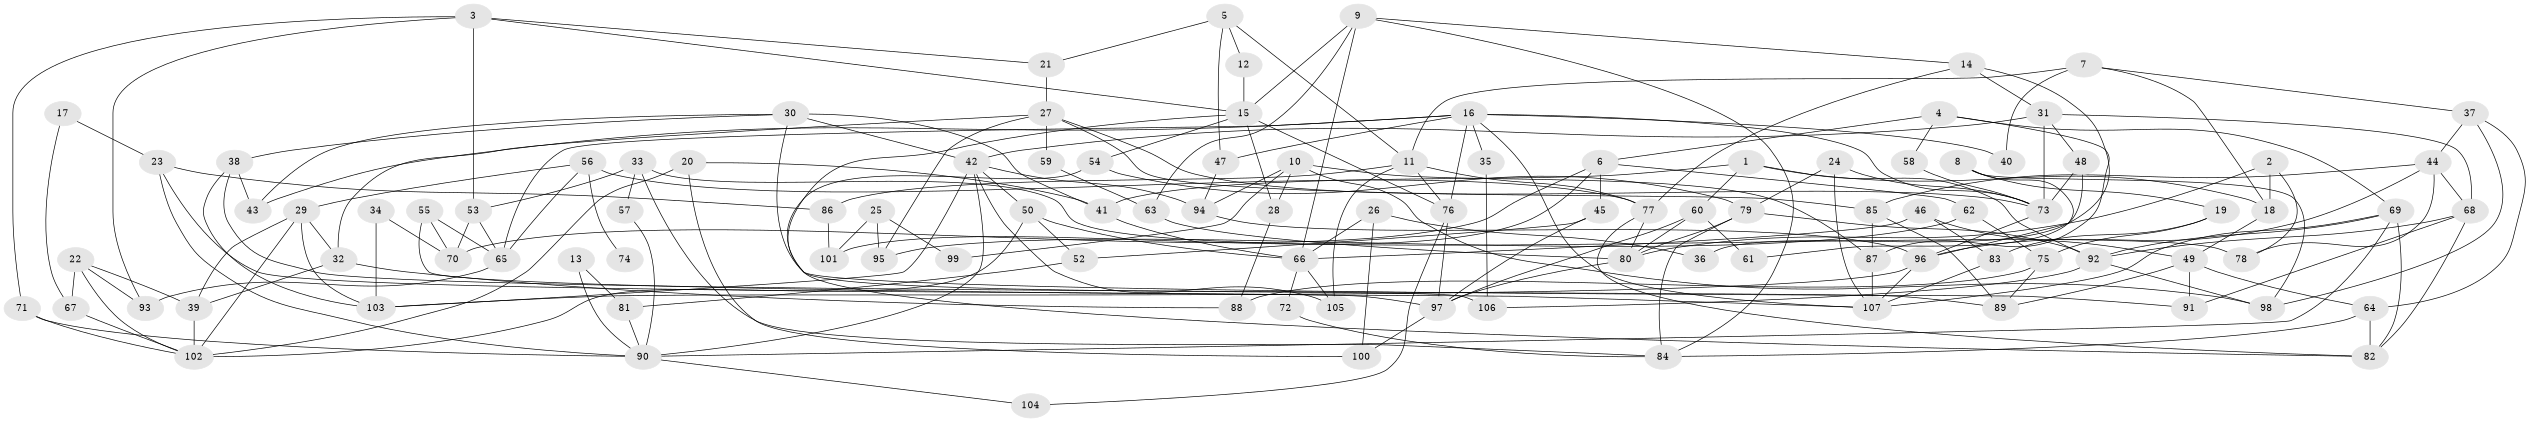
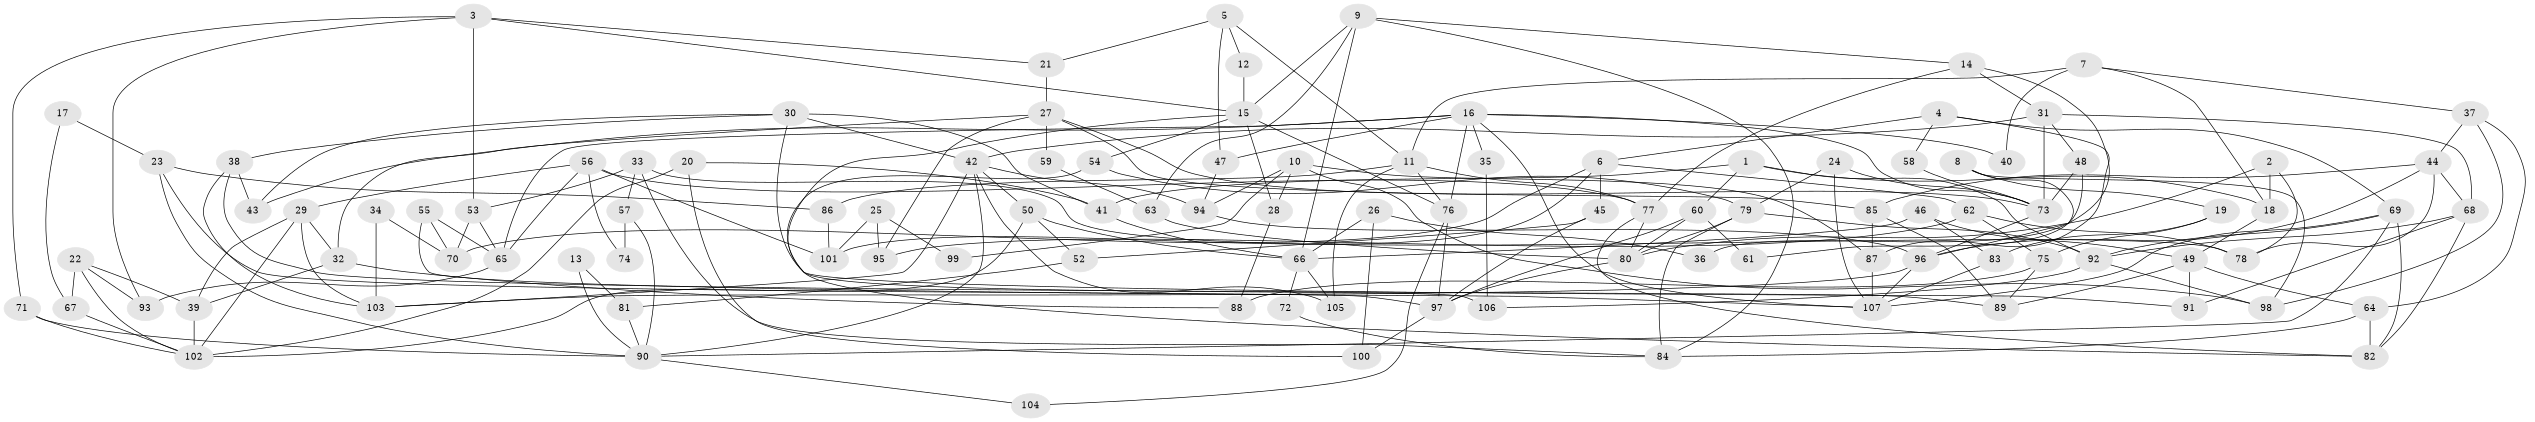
none -> (707, 212)
none -> (2089, 231)
none -> (625, 237)
